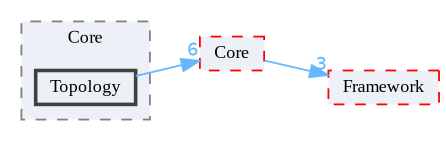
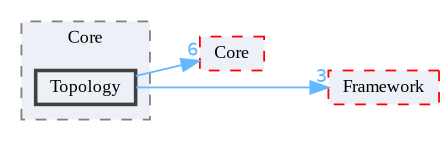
(287, 66) -> (223, 87)
